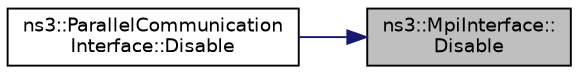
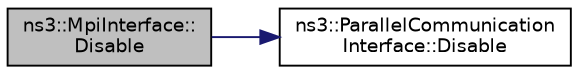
(323, 37) -> (236, 37)
